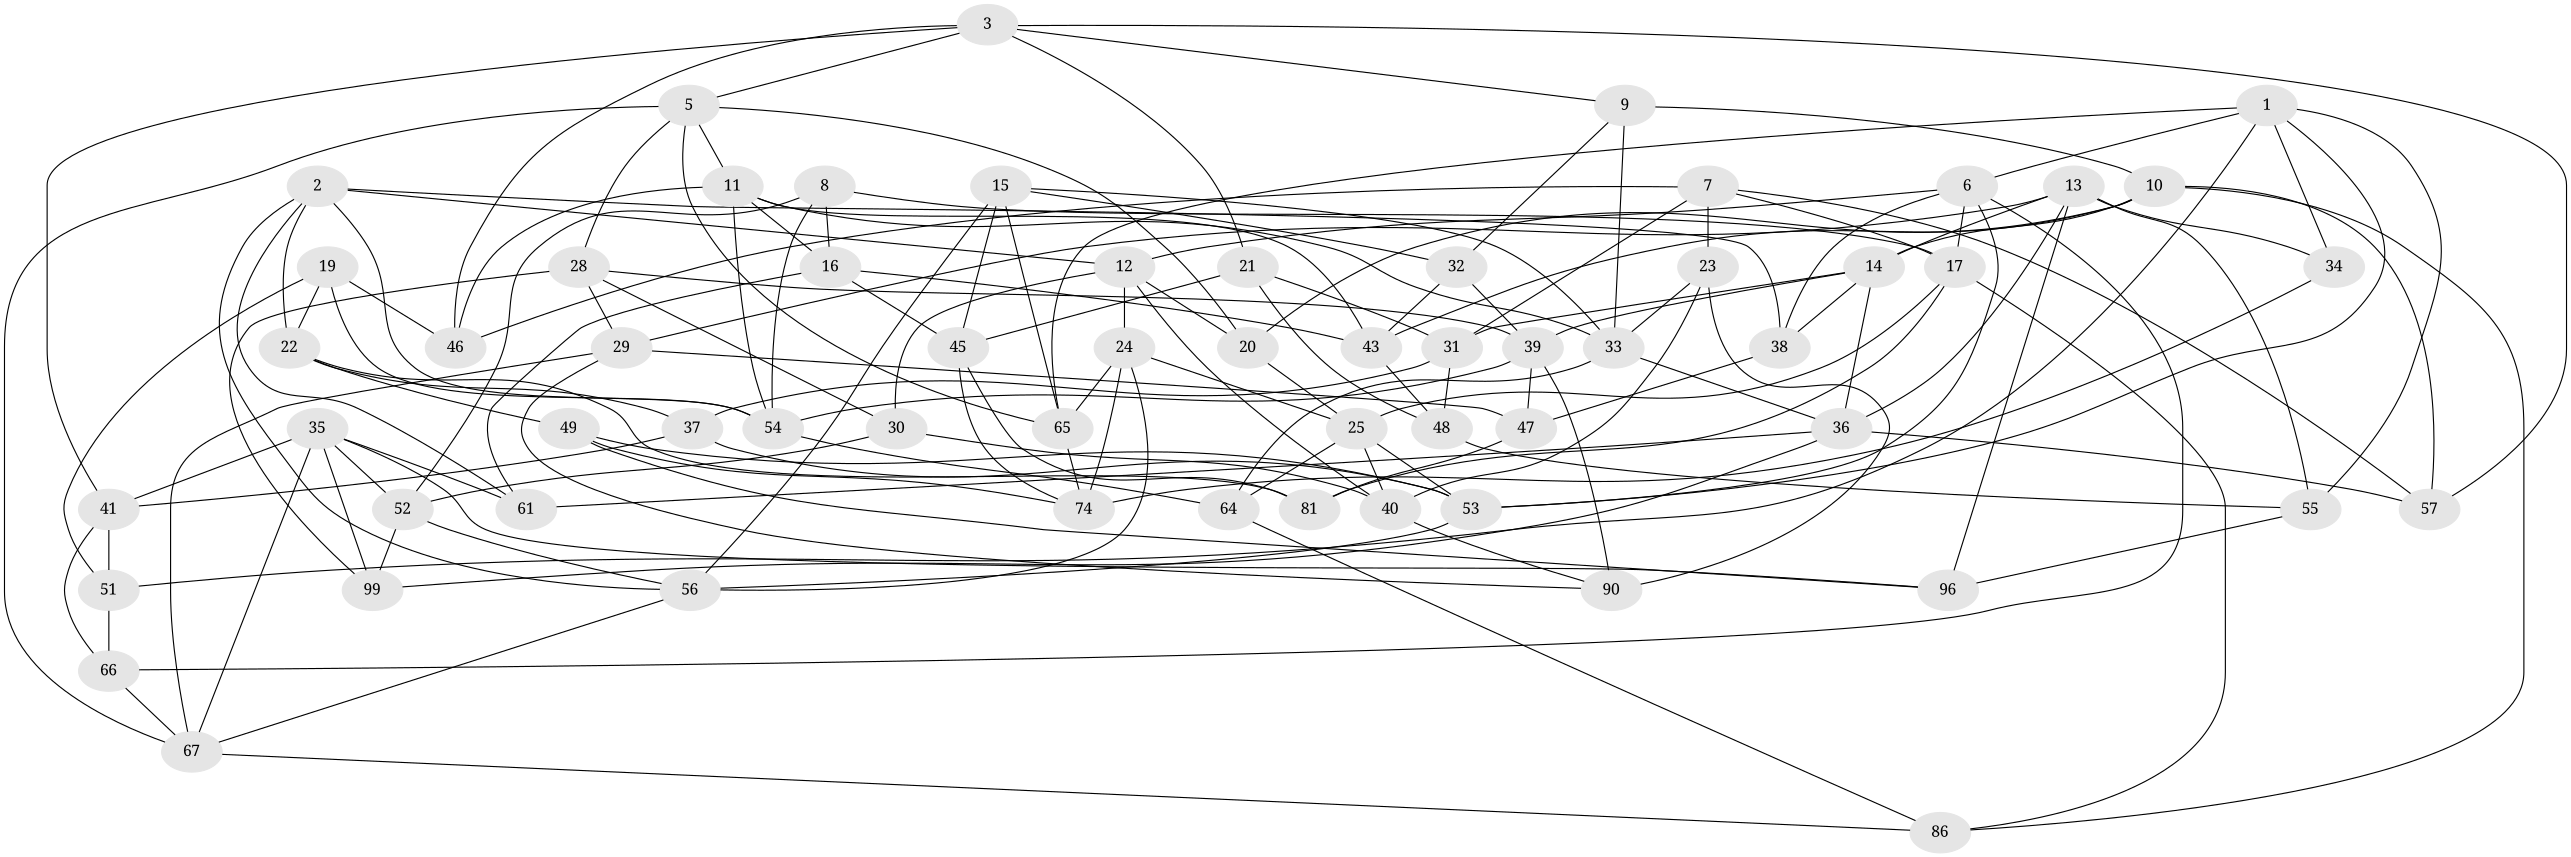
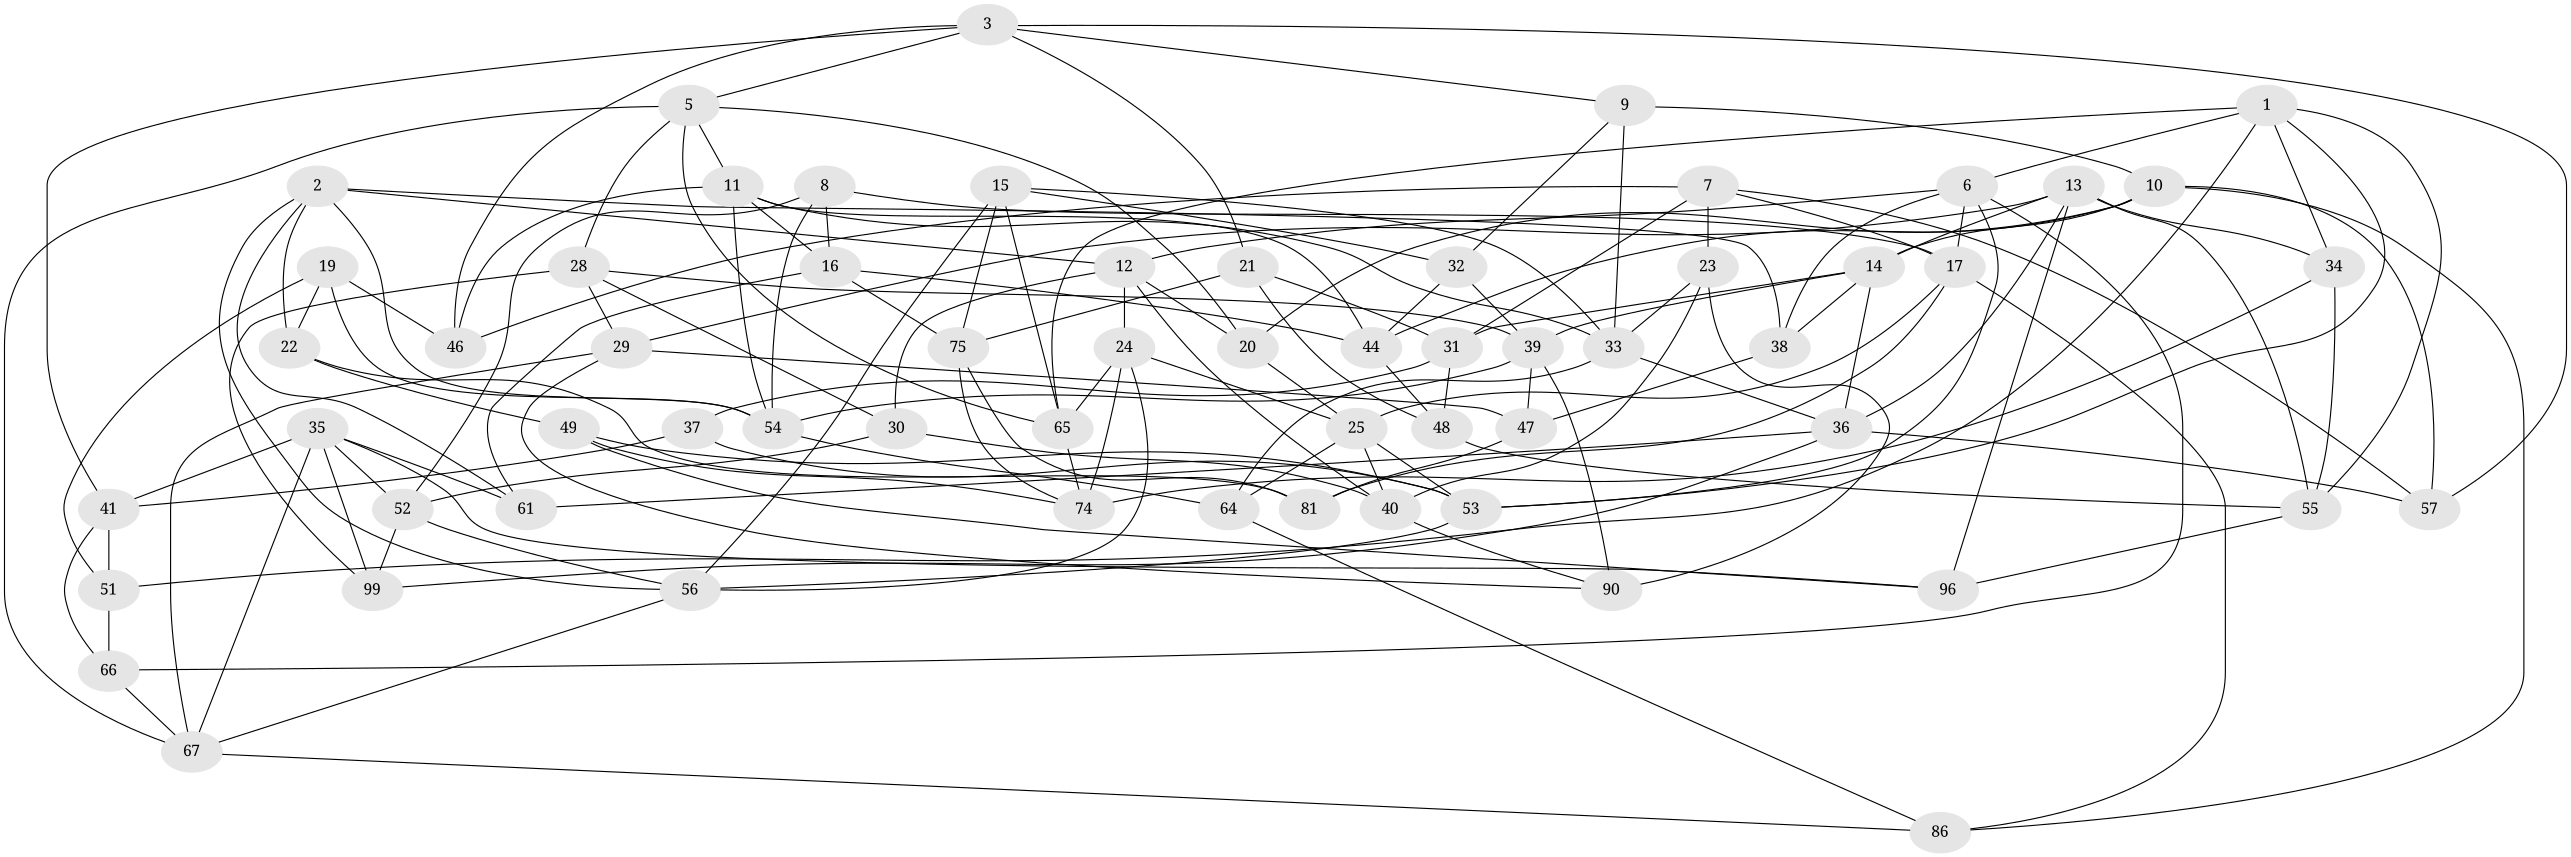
(958, 348) -> (958, 348)
(1371, 348) -> (1371, 348)
(491, 388) -> none
none -> (2333, 389)
